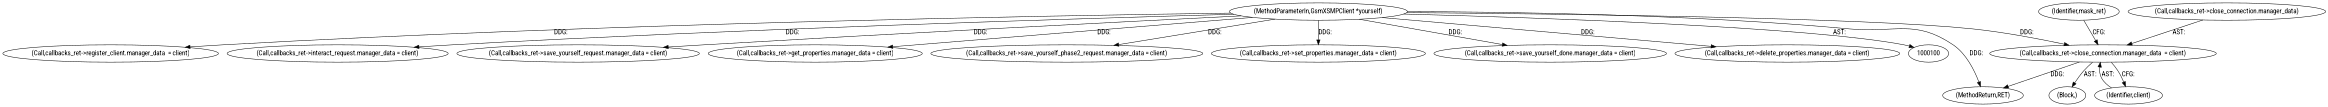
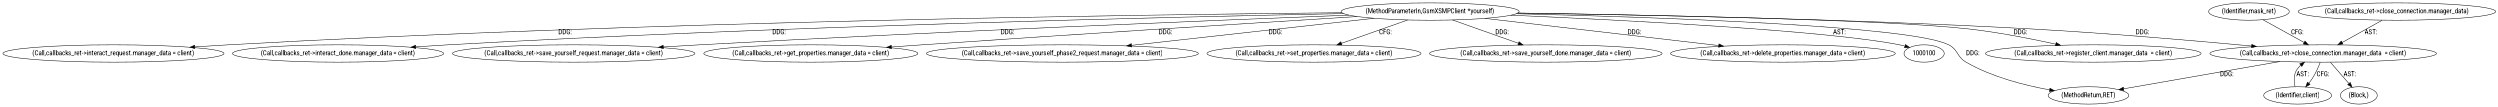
(1326, 33) -> (1386, 33)
none -> (338, 53)
